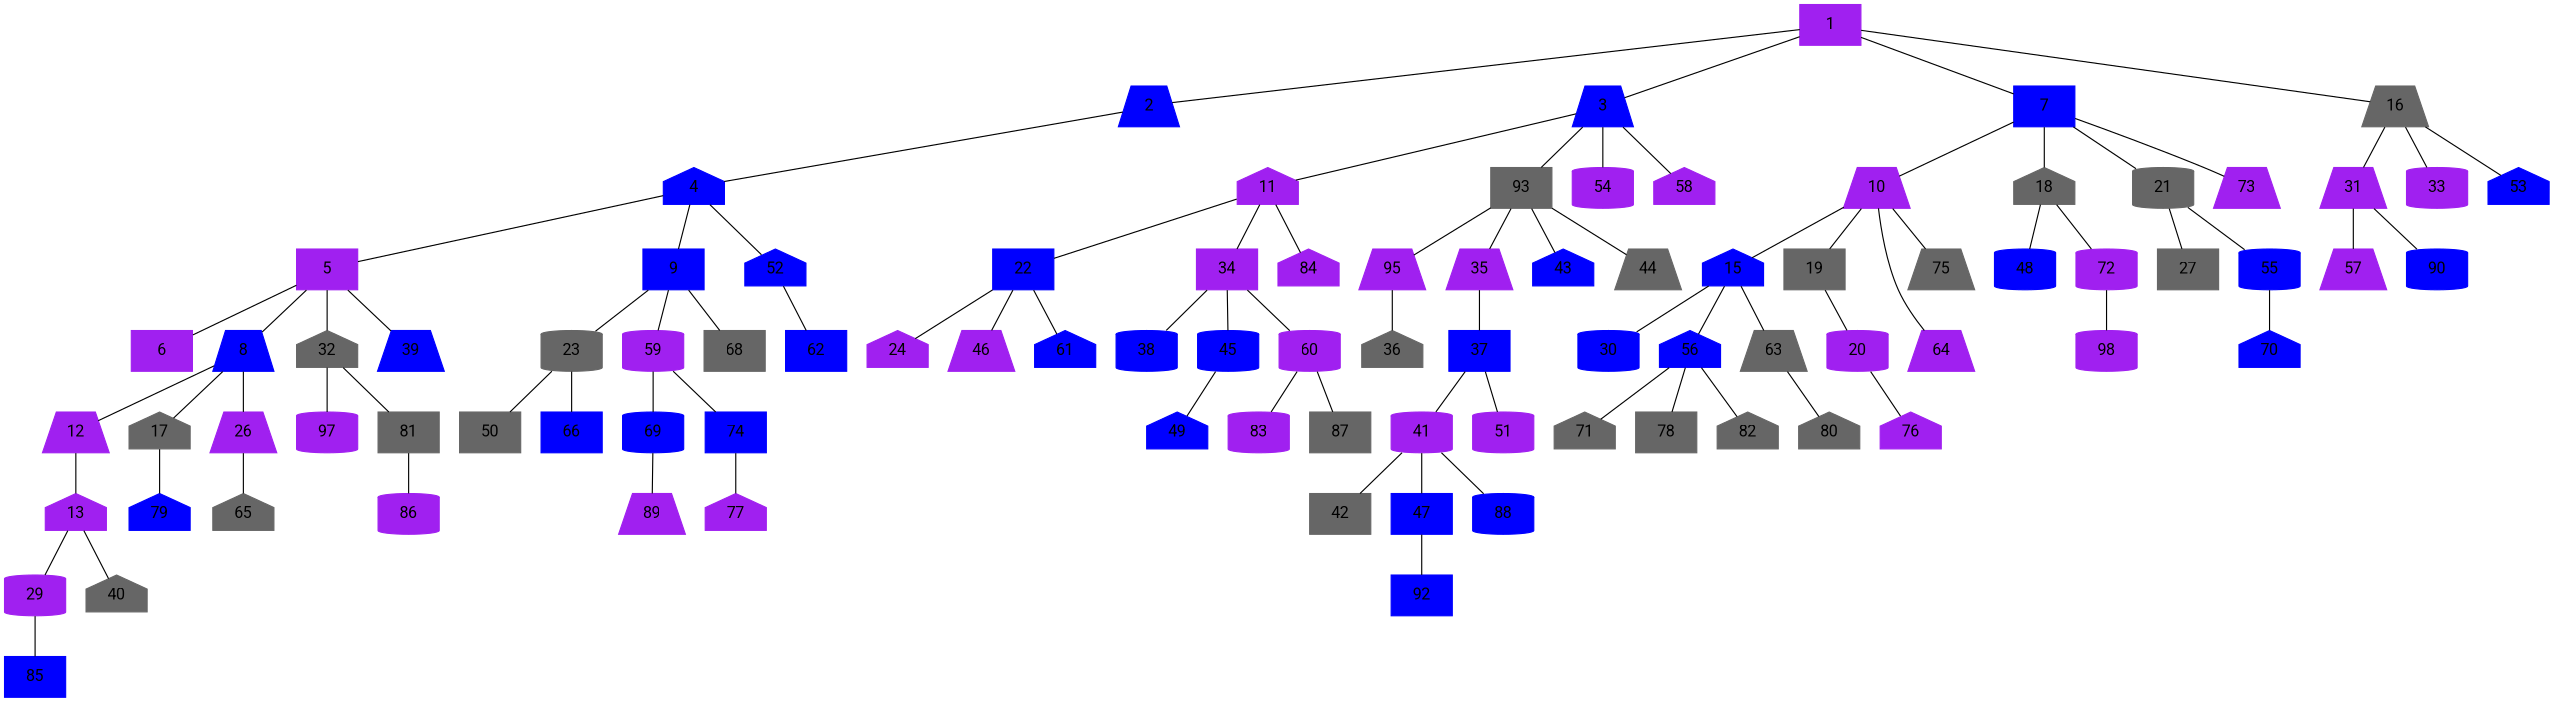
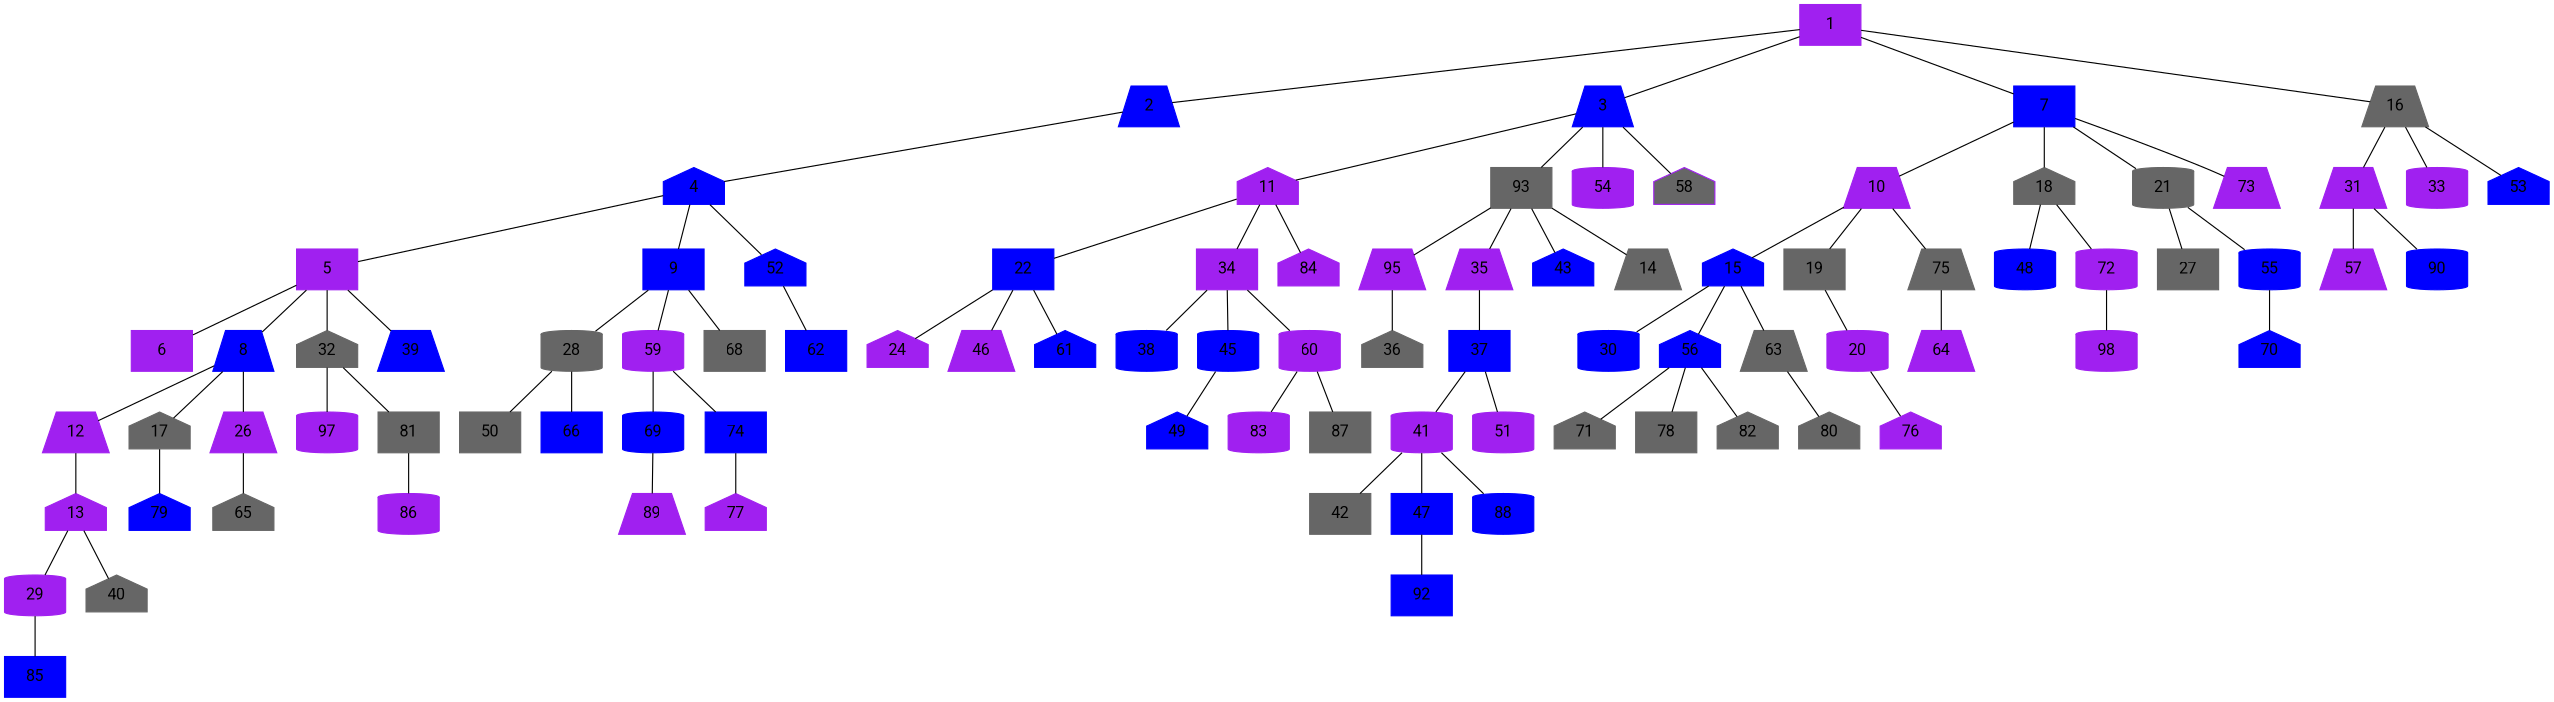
(1684, 188) -> (1684, 188)
(1648, 269) -> (1648, 269)
(1892, 273) -> (1941, 310)
(572, 351) -> (572, 351)
